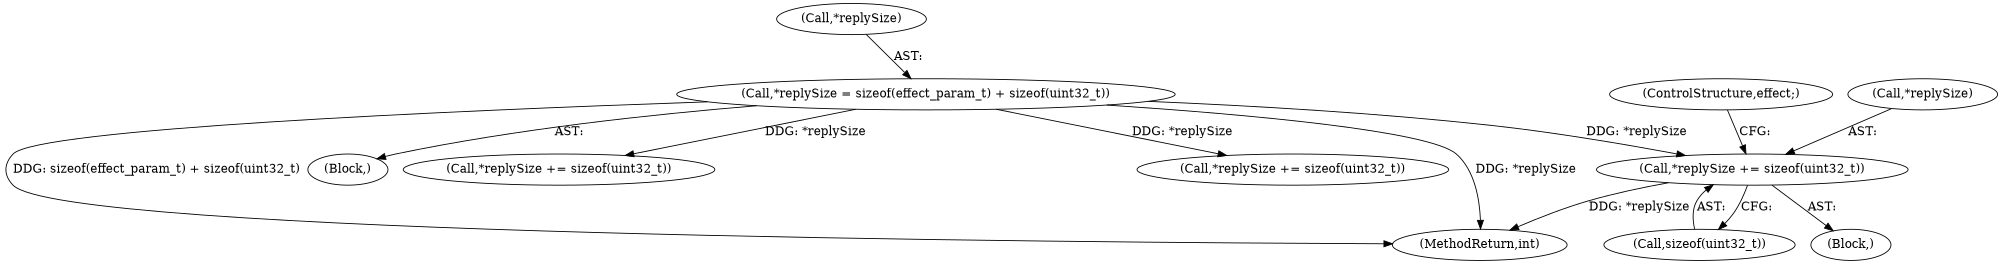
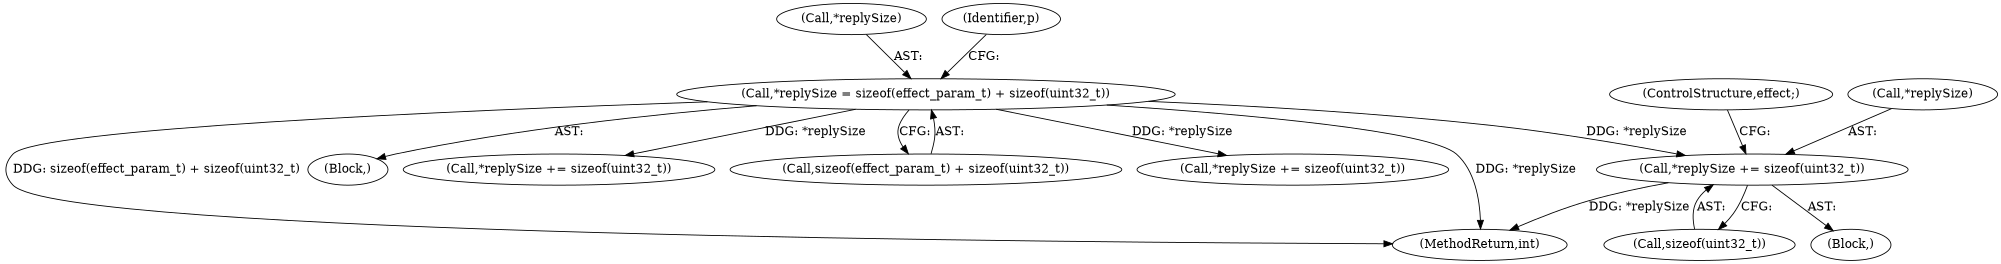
none -> (1001, 19)
none -> (926, 170)
